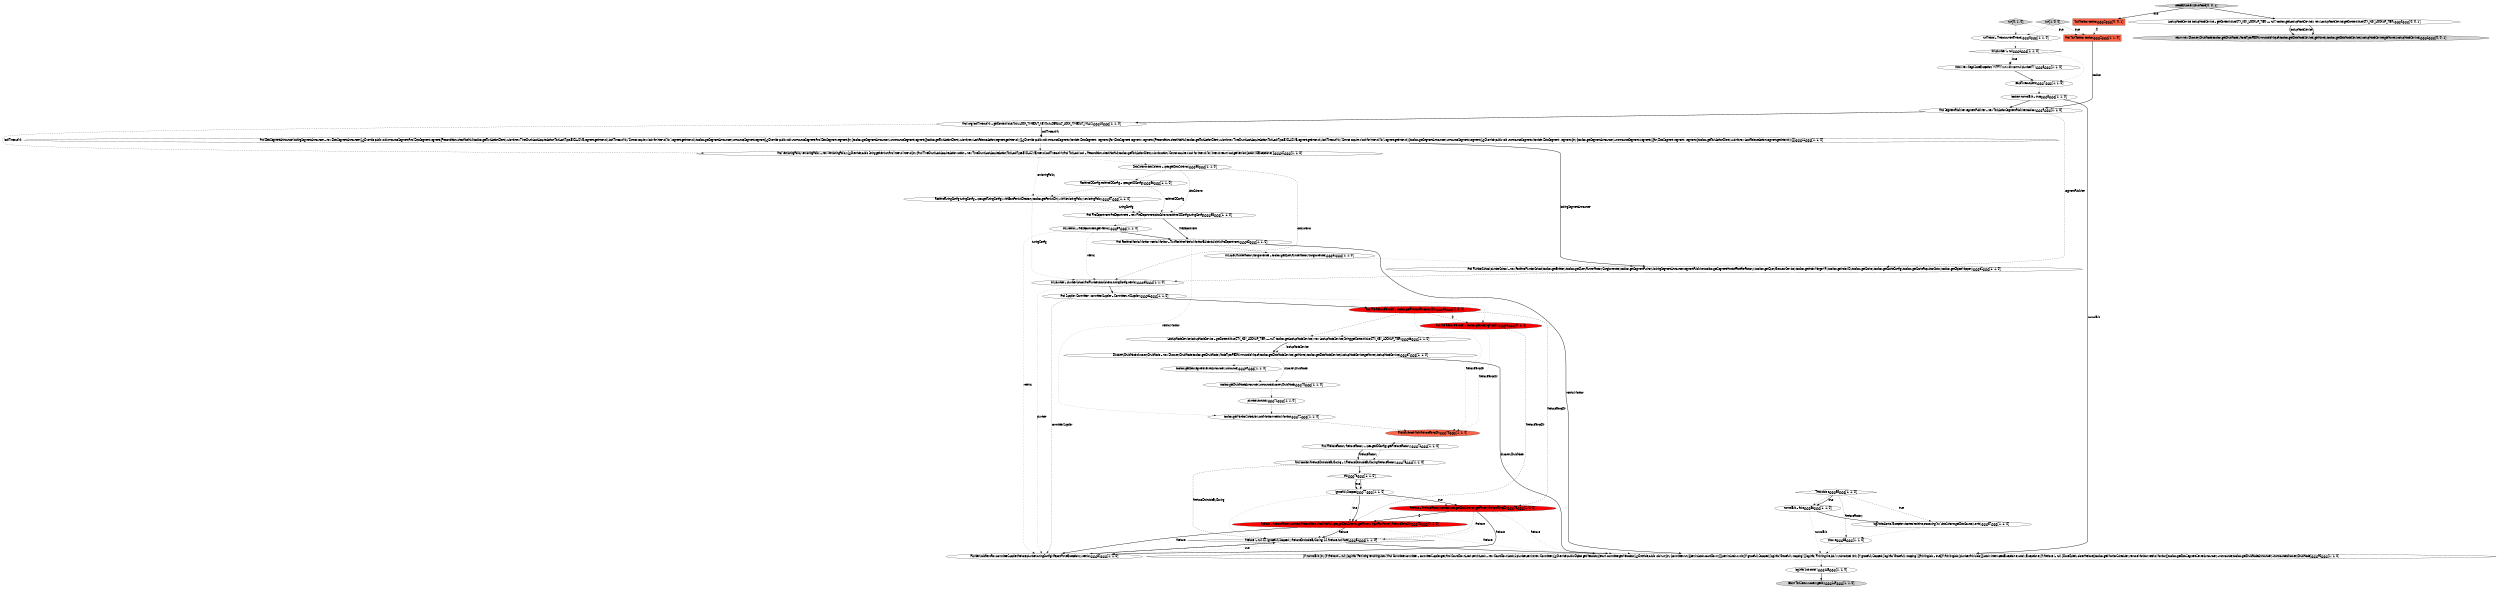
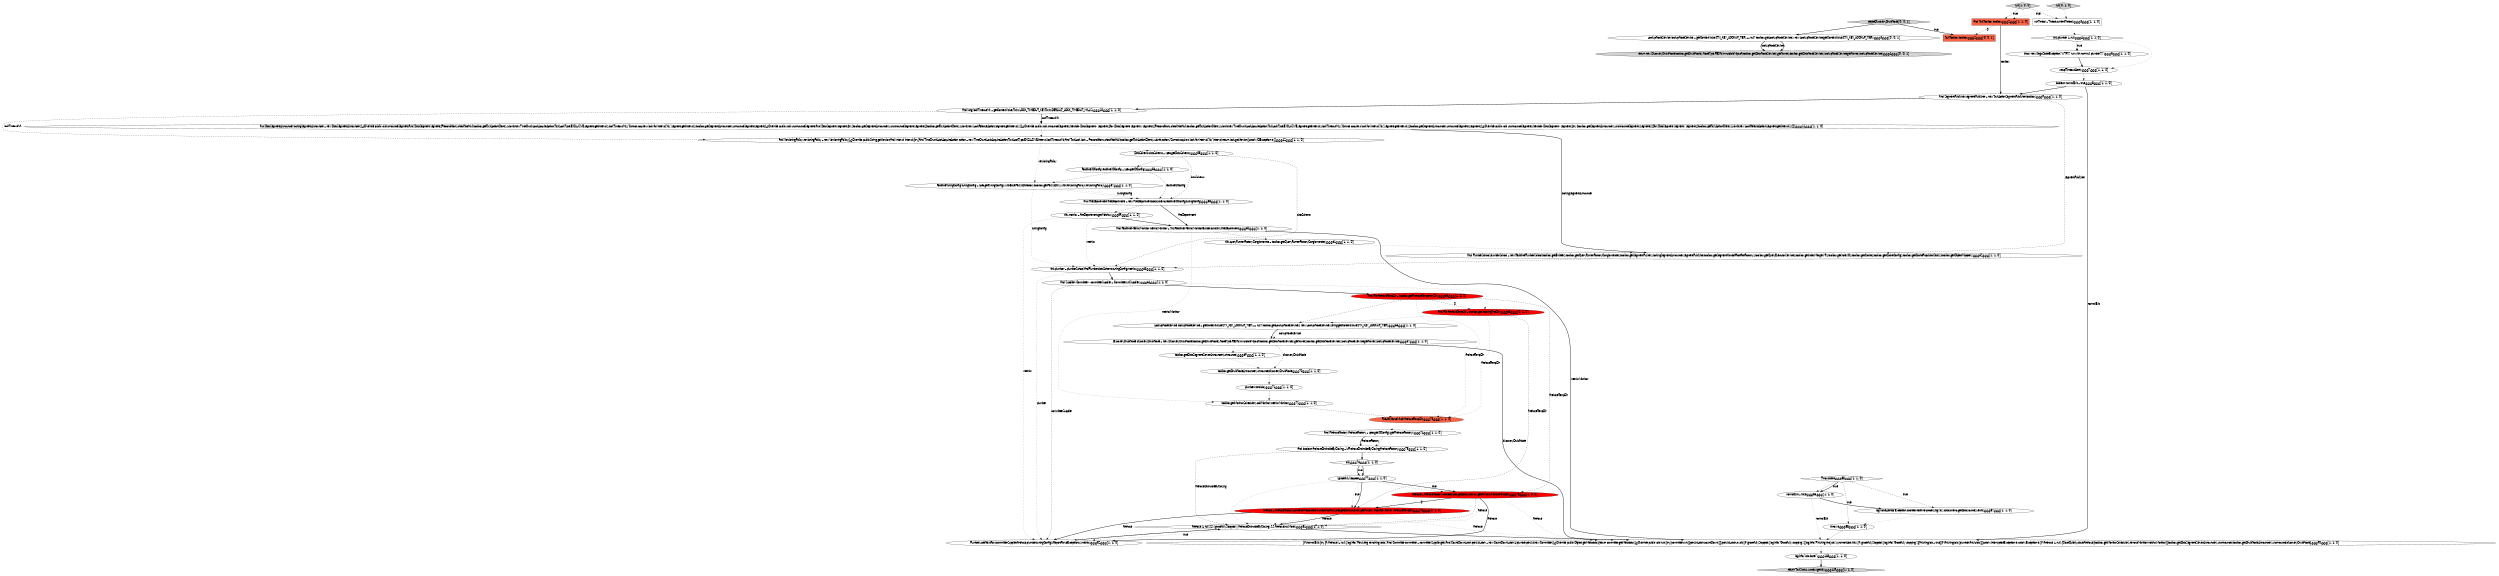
(2096, 29) -> (1986, 30)
(2016, 38) -> (2067, 22)
(1854, 516) -> (1849, 503)
(1821, 584) -> (1821, 570)
